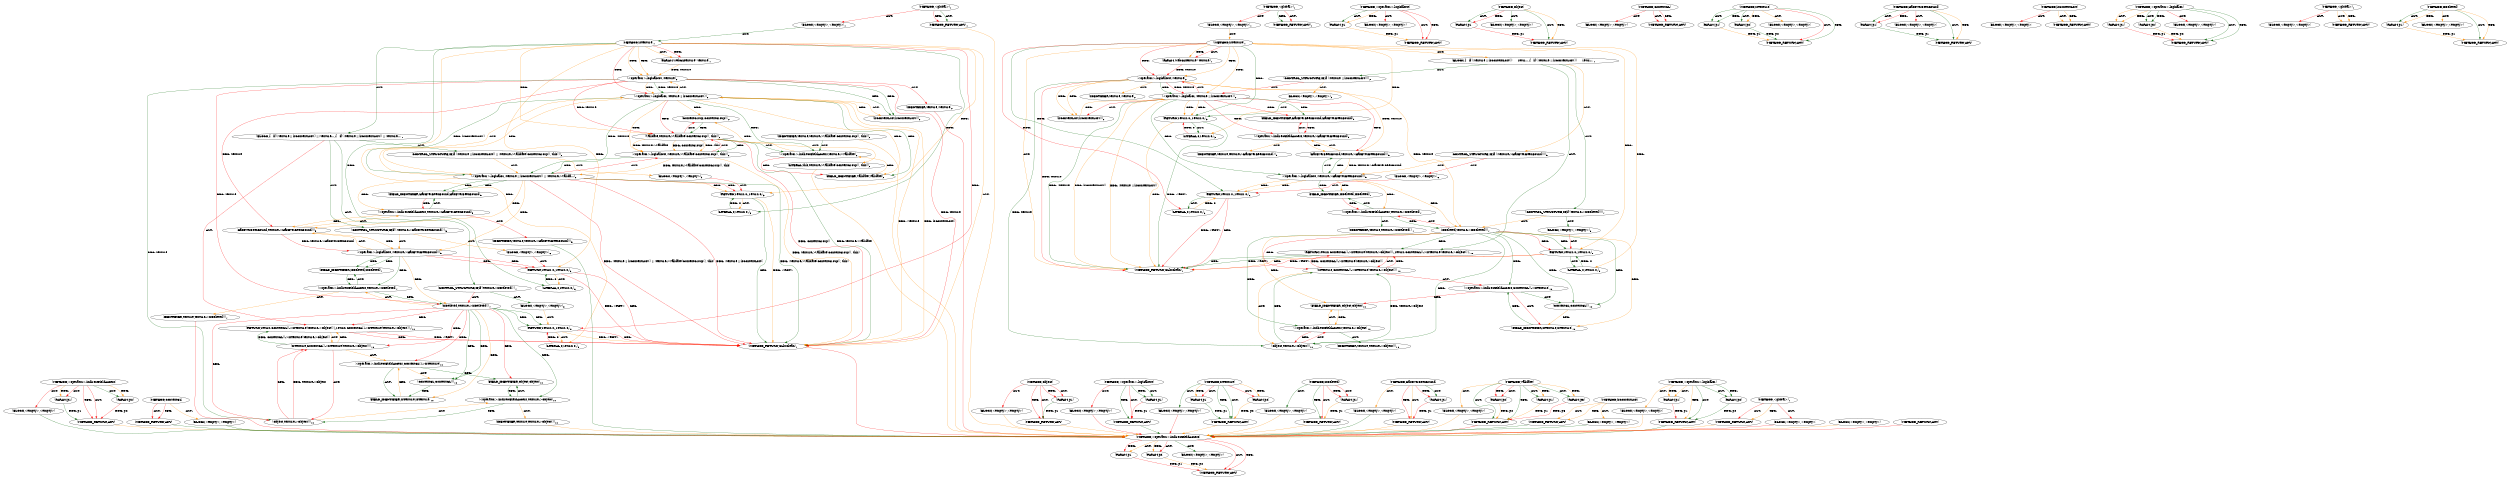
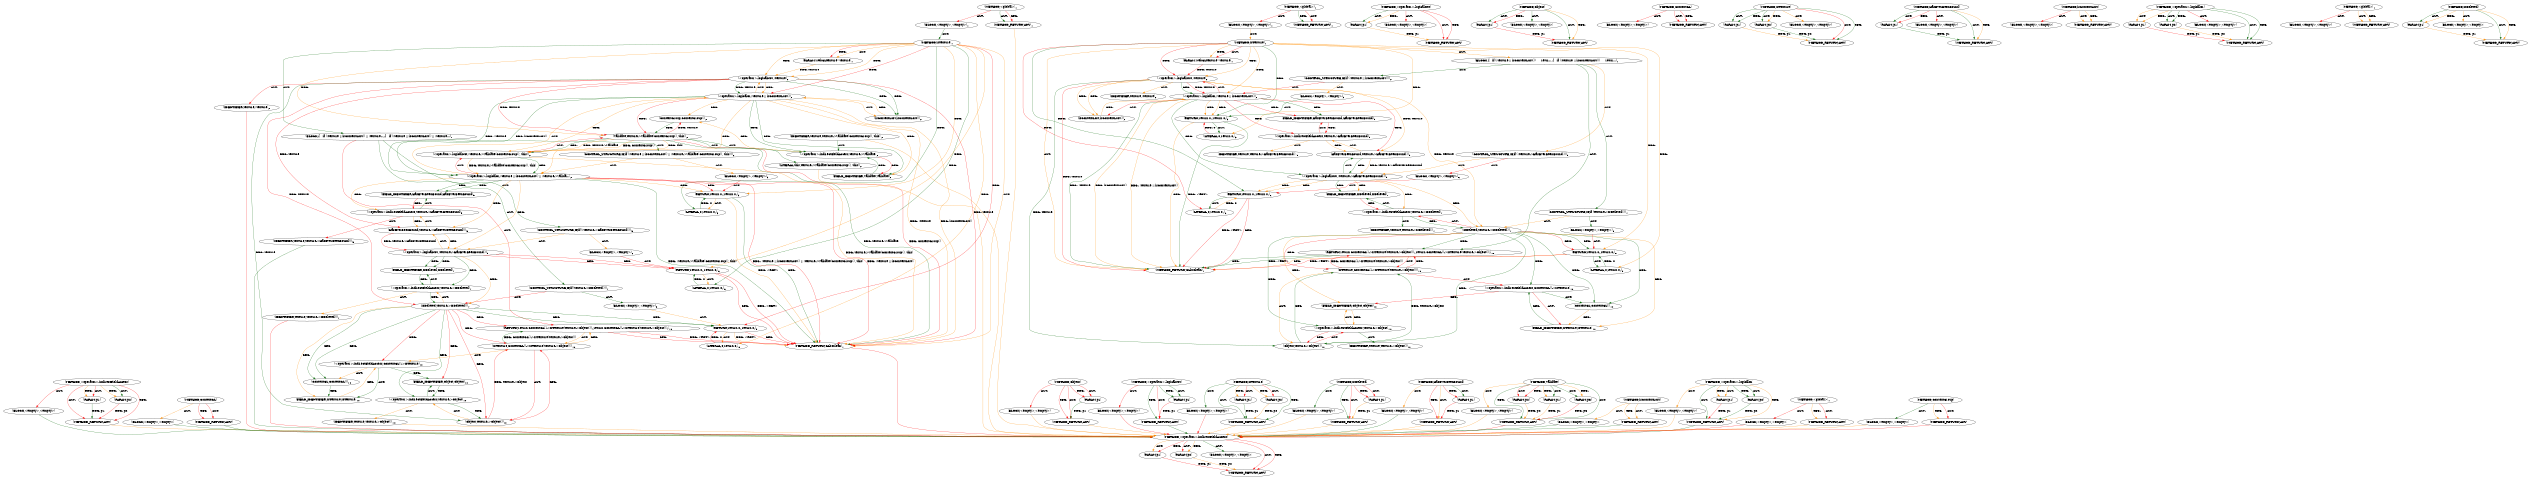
(692, 128) -> (688, 128)
(804, 147) -> (734, 149)
(882, 161) -> (878, 164)
none -> (1935, 400)
